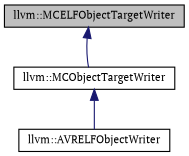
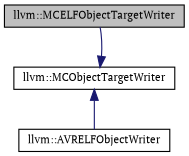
(87, 53) -> (102, 42)
